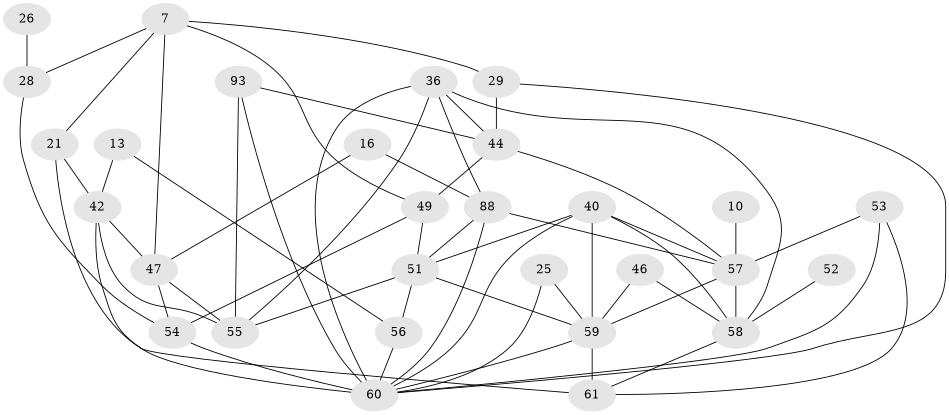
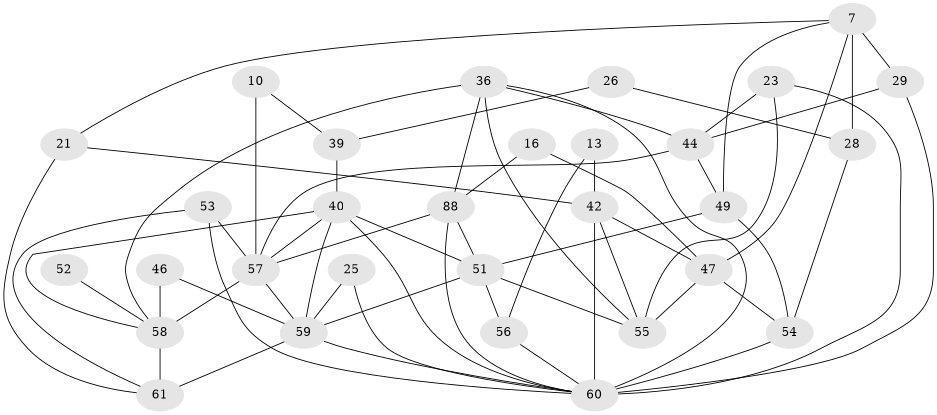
(239, 82) -> (771, 82)
none -> (337, 145)
